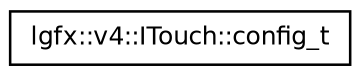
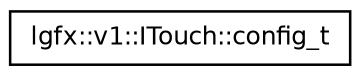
(180, 38) -> (180, 38)
